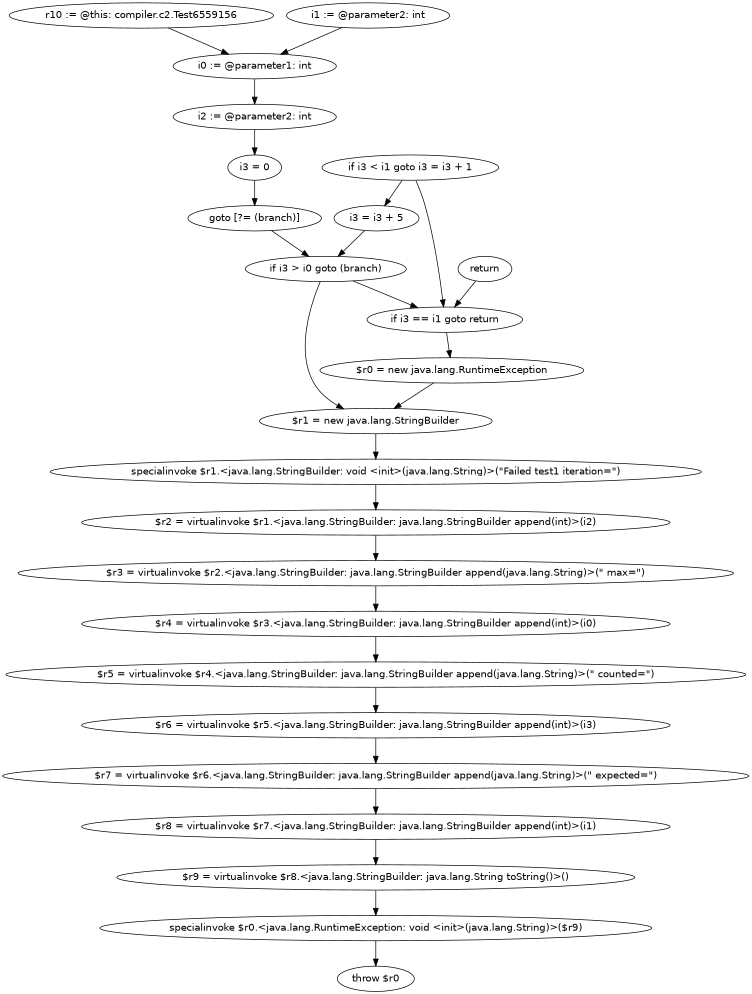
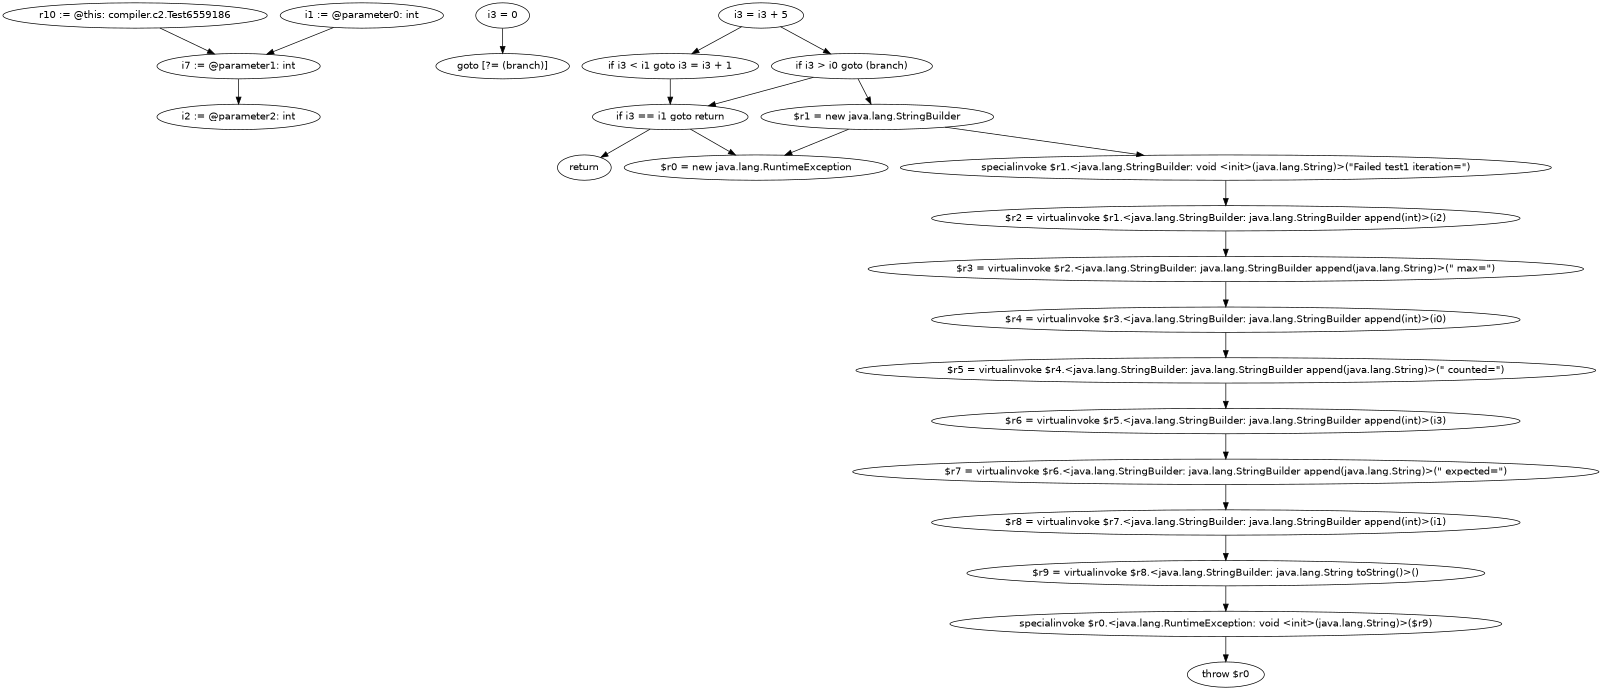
(141, 15) -> (135, 15)
(368, 15) -> (362, 15)
(255, 66) -> (239, 66)
(255, 139) -> none
(395, 190) -> (720, 39)
(287, 242) -> none
(467, 291) -> (629, 141)
(417, 394) -> (820, 141)
